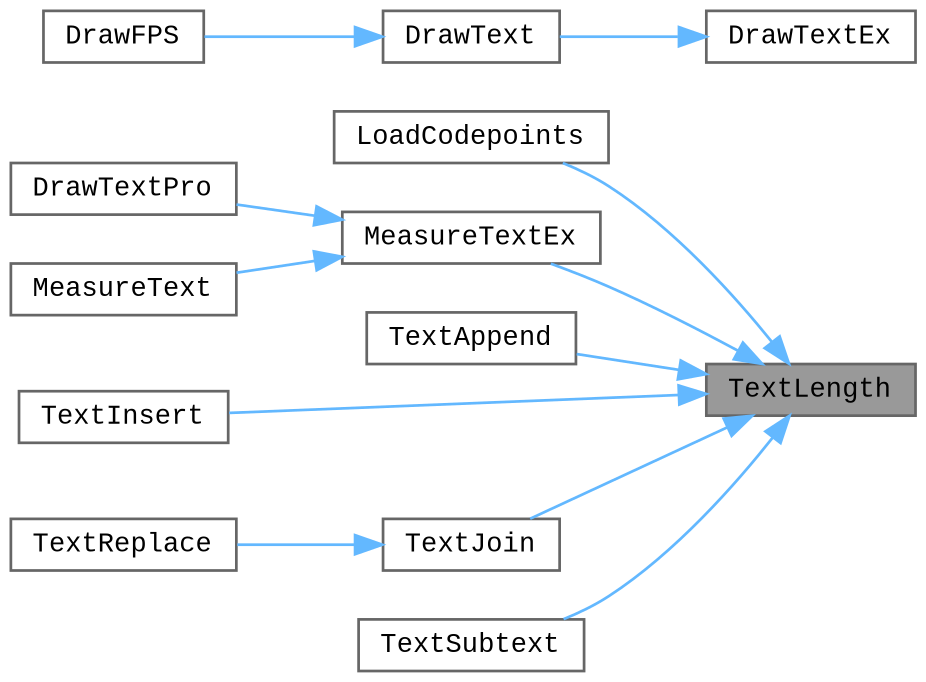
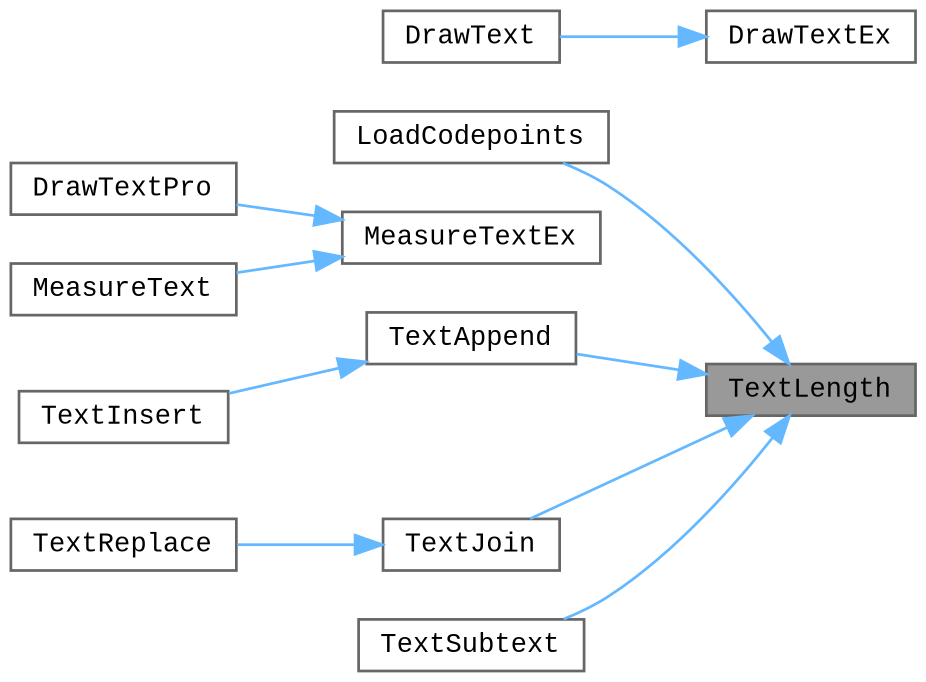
(124, 37) -> none
(646, 304) -> none
(454, 404) -> (284, 381)
